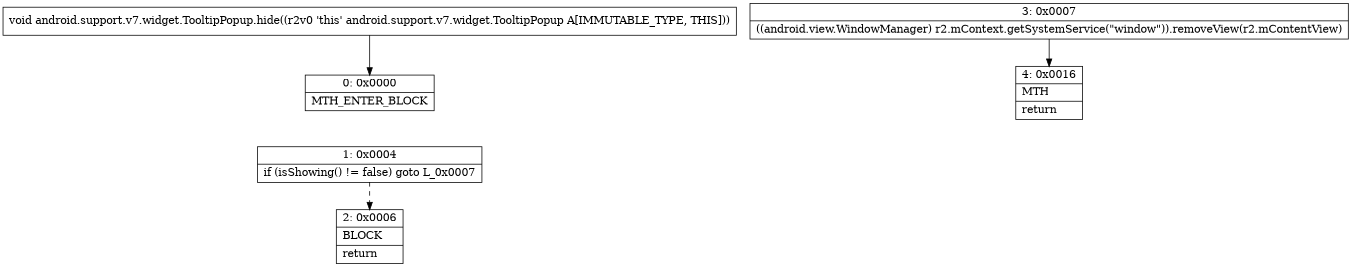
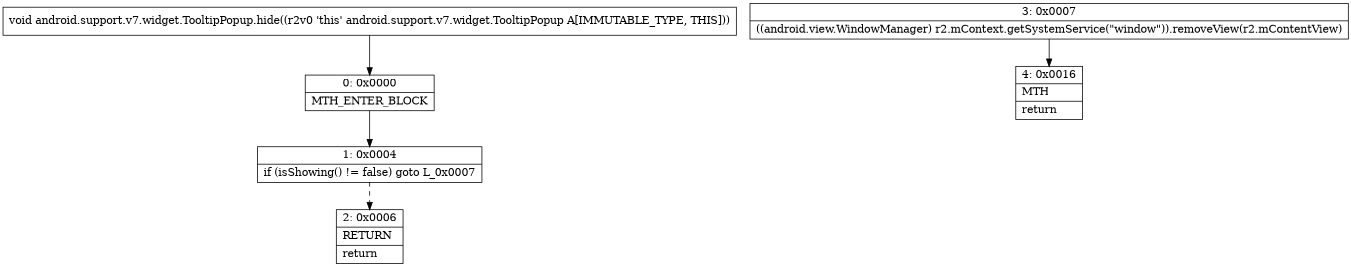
none -> (370, 125)
(362, 236) -> (367, 236)
